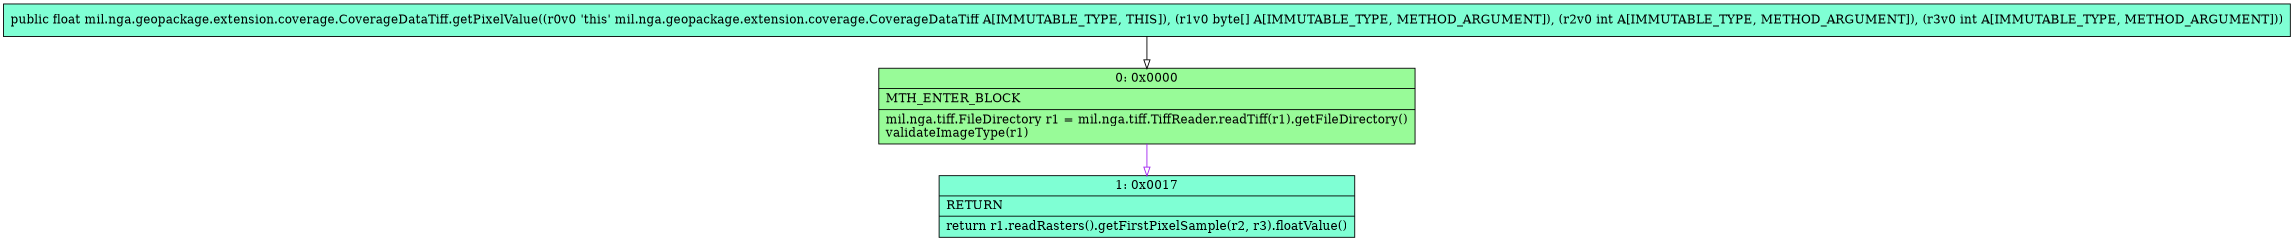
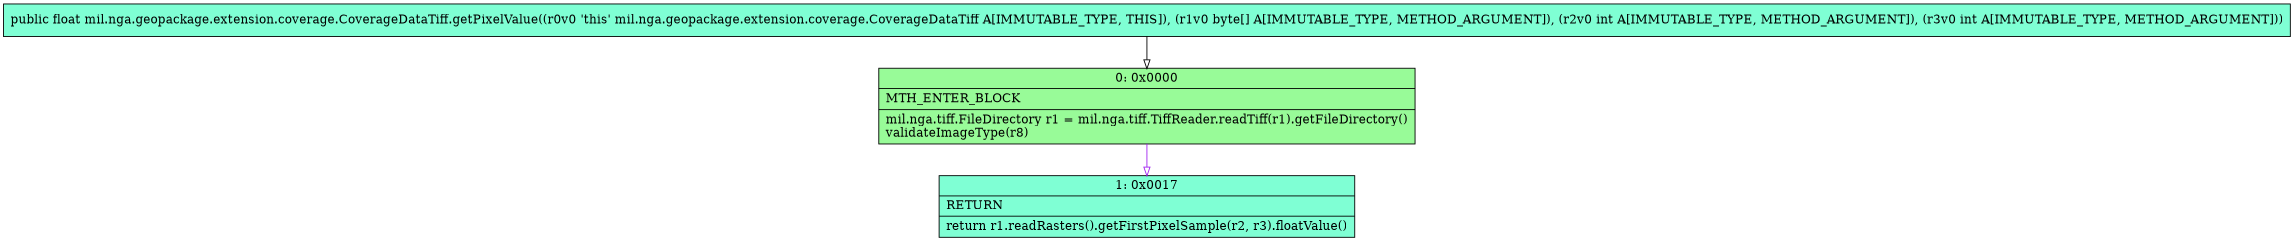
(958, 133) -> (958, 133)
